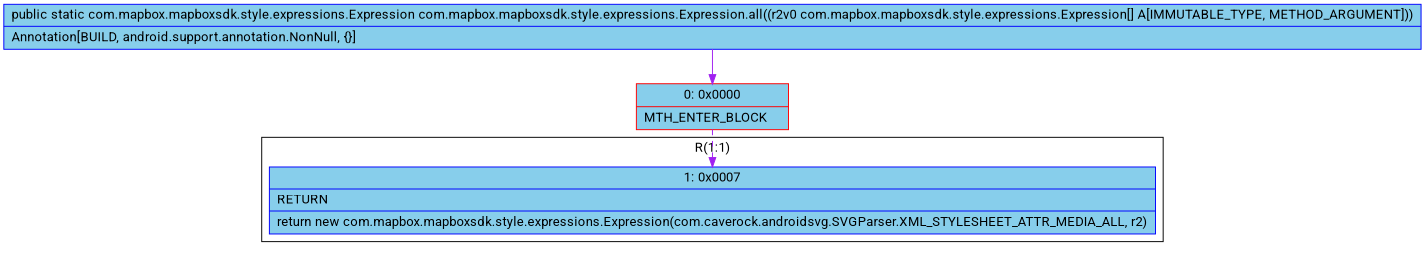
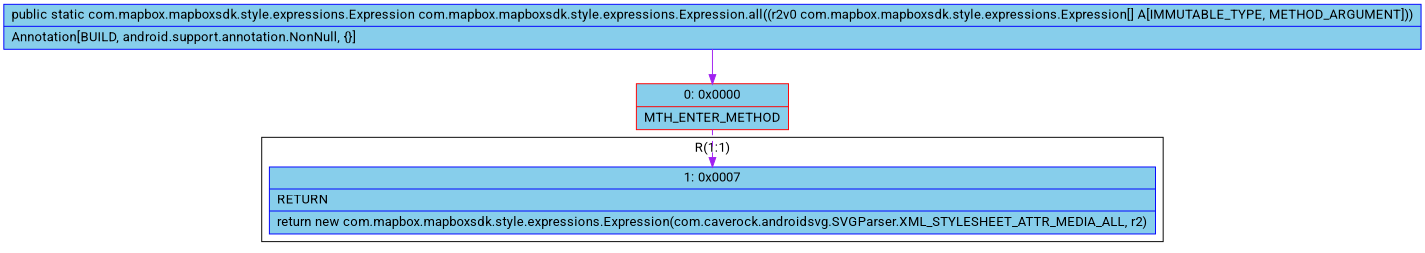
(706, 118) -> (712, 118)
